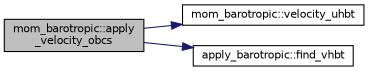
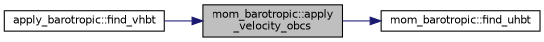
(273, 15) -> (461, 21)
(163, 45) -> (178, 21)
